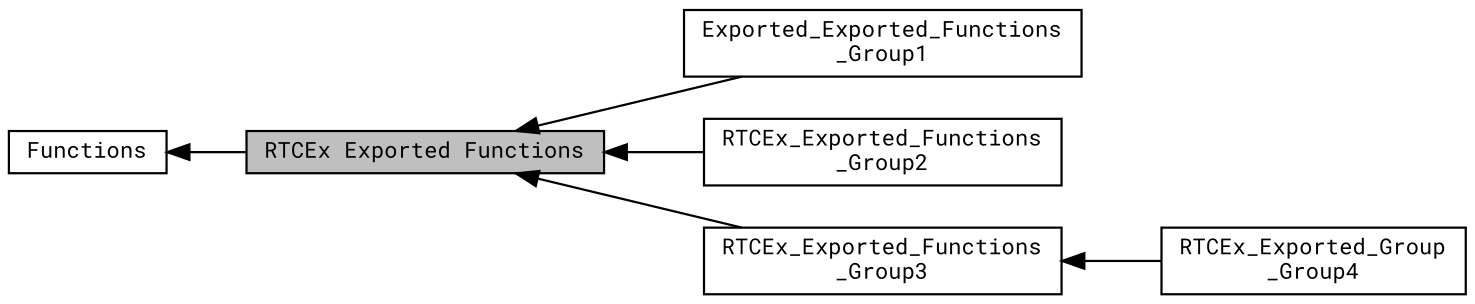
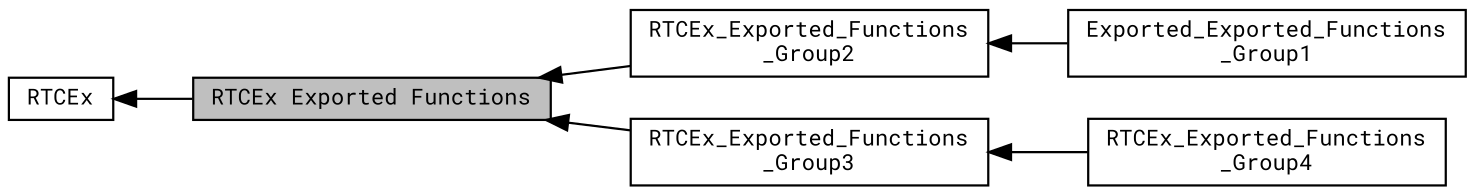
(640, 101) -> (1039, 43)
(88, 152) -> (61, 99)
(1314, 261) -> (1267, 152)
